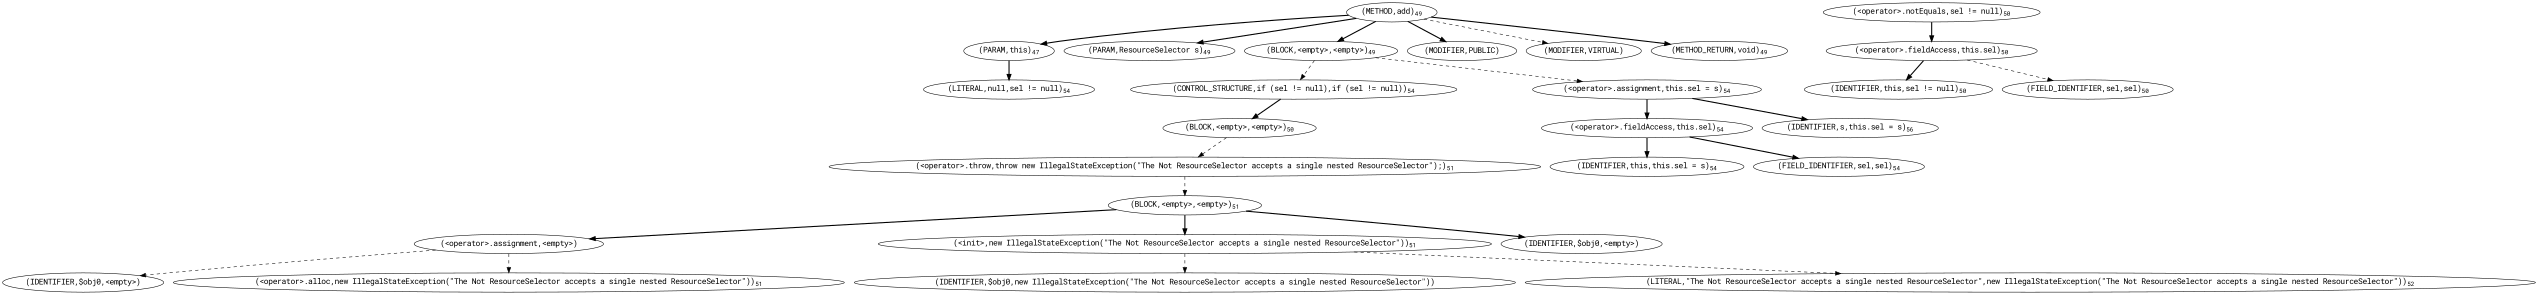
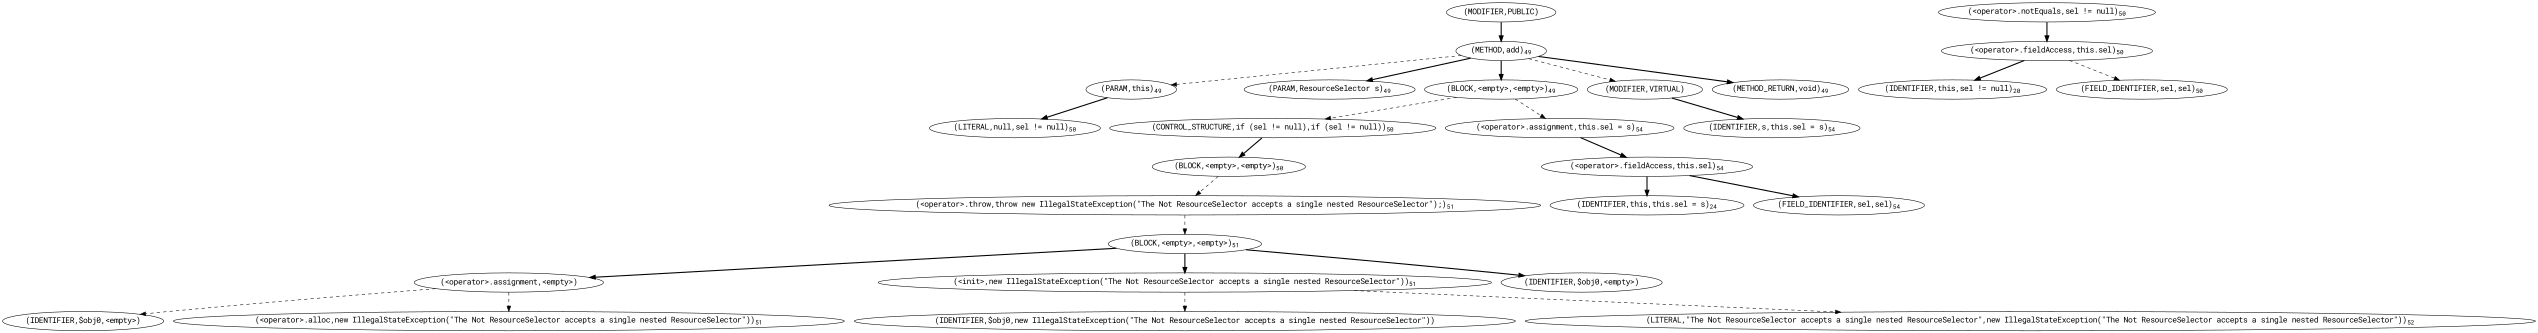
(1197, 26) -> (1319, 70)
(1424, 30) -> (1501, 29)
(1036, 50) -> (1158, 89)
(1067, 89) -> (1073, 127)
(1411, 89) -> (1390, 127)
(1963, 89) -> (2017, 89)
(1747, 109) -> (1705, 108)
(1910, 127) -> (1832, 127)
(1713, 166) -> (1713, 205)
